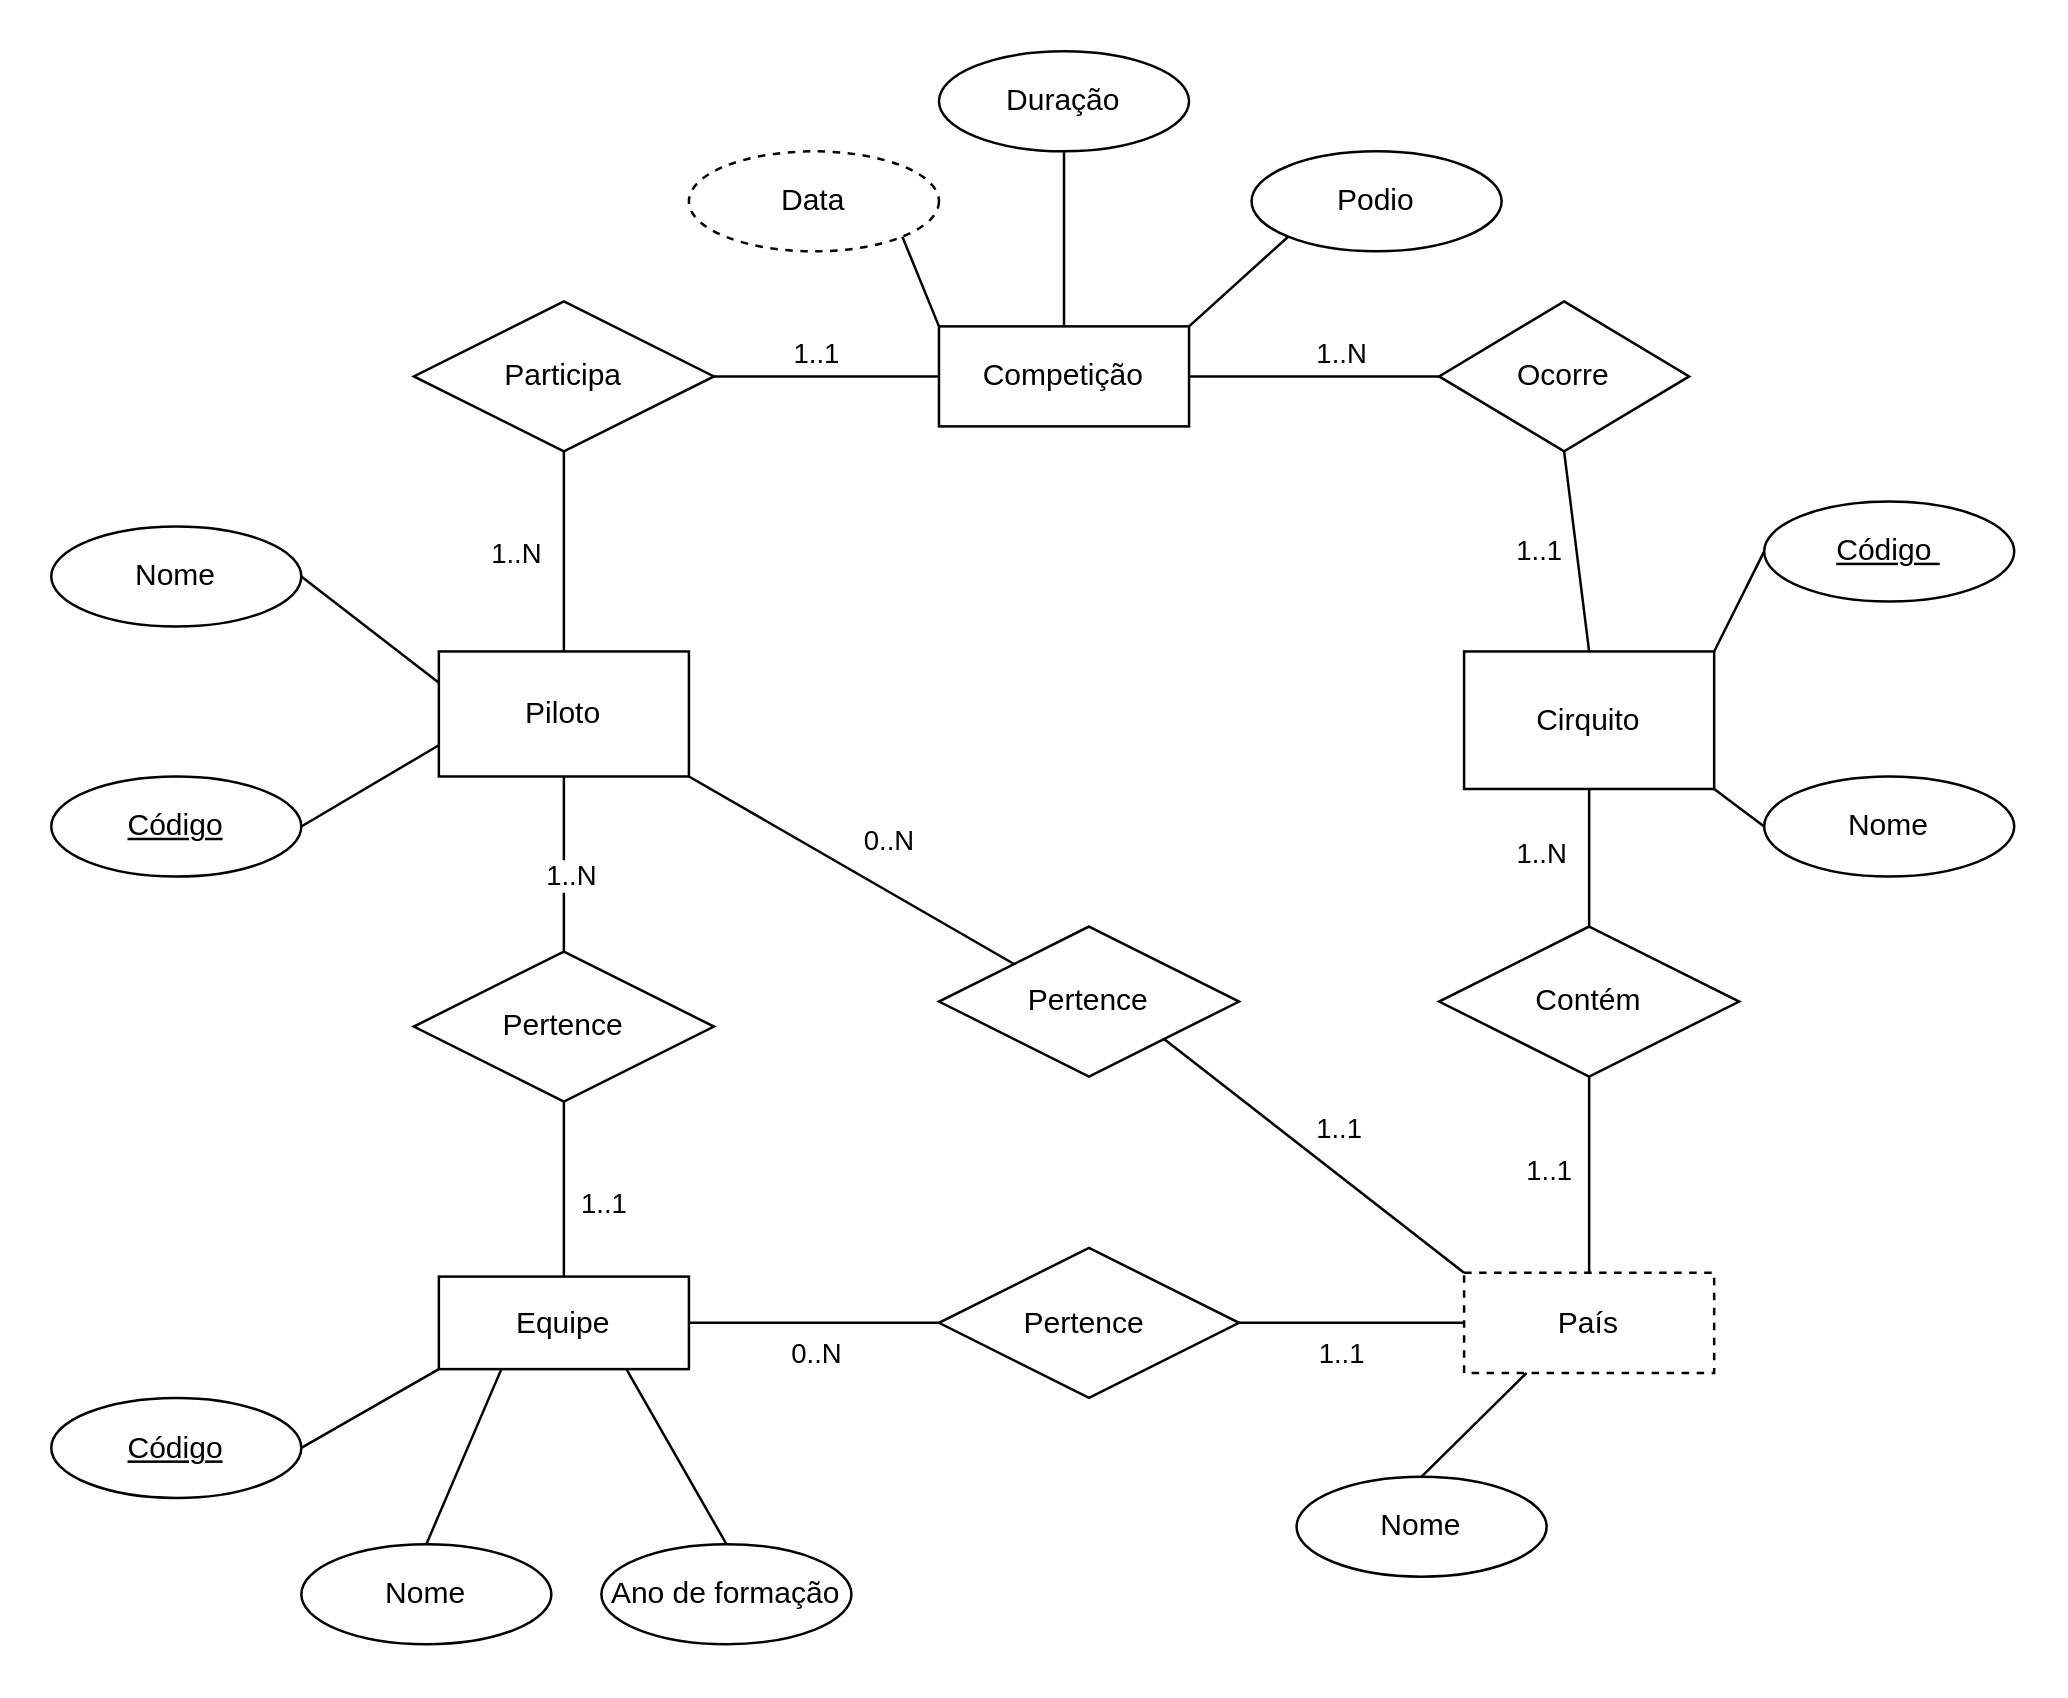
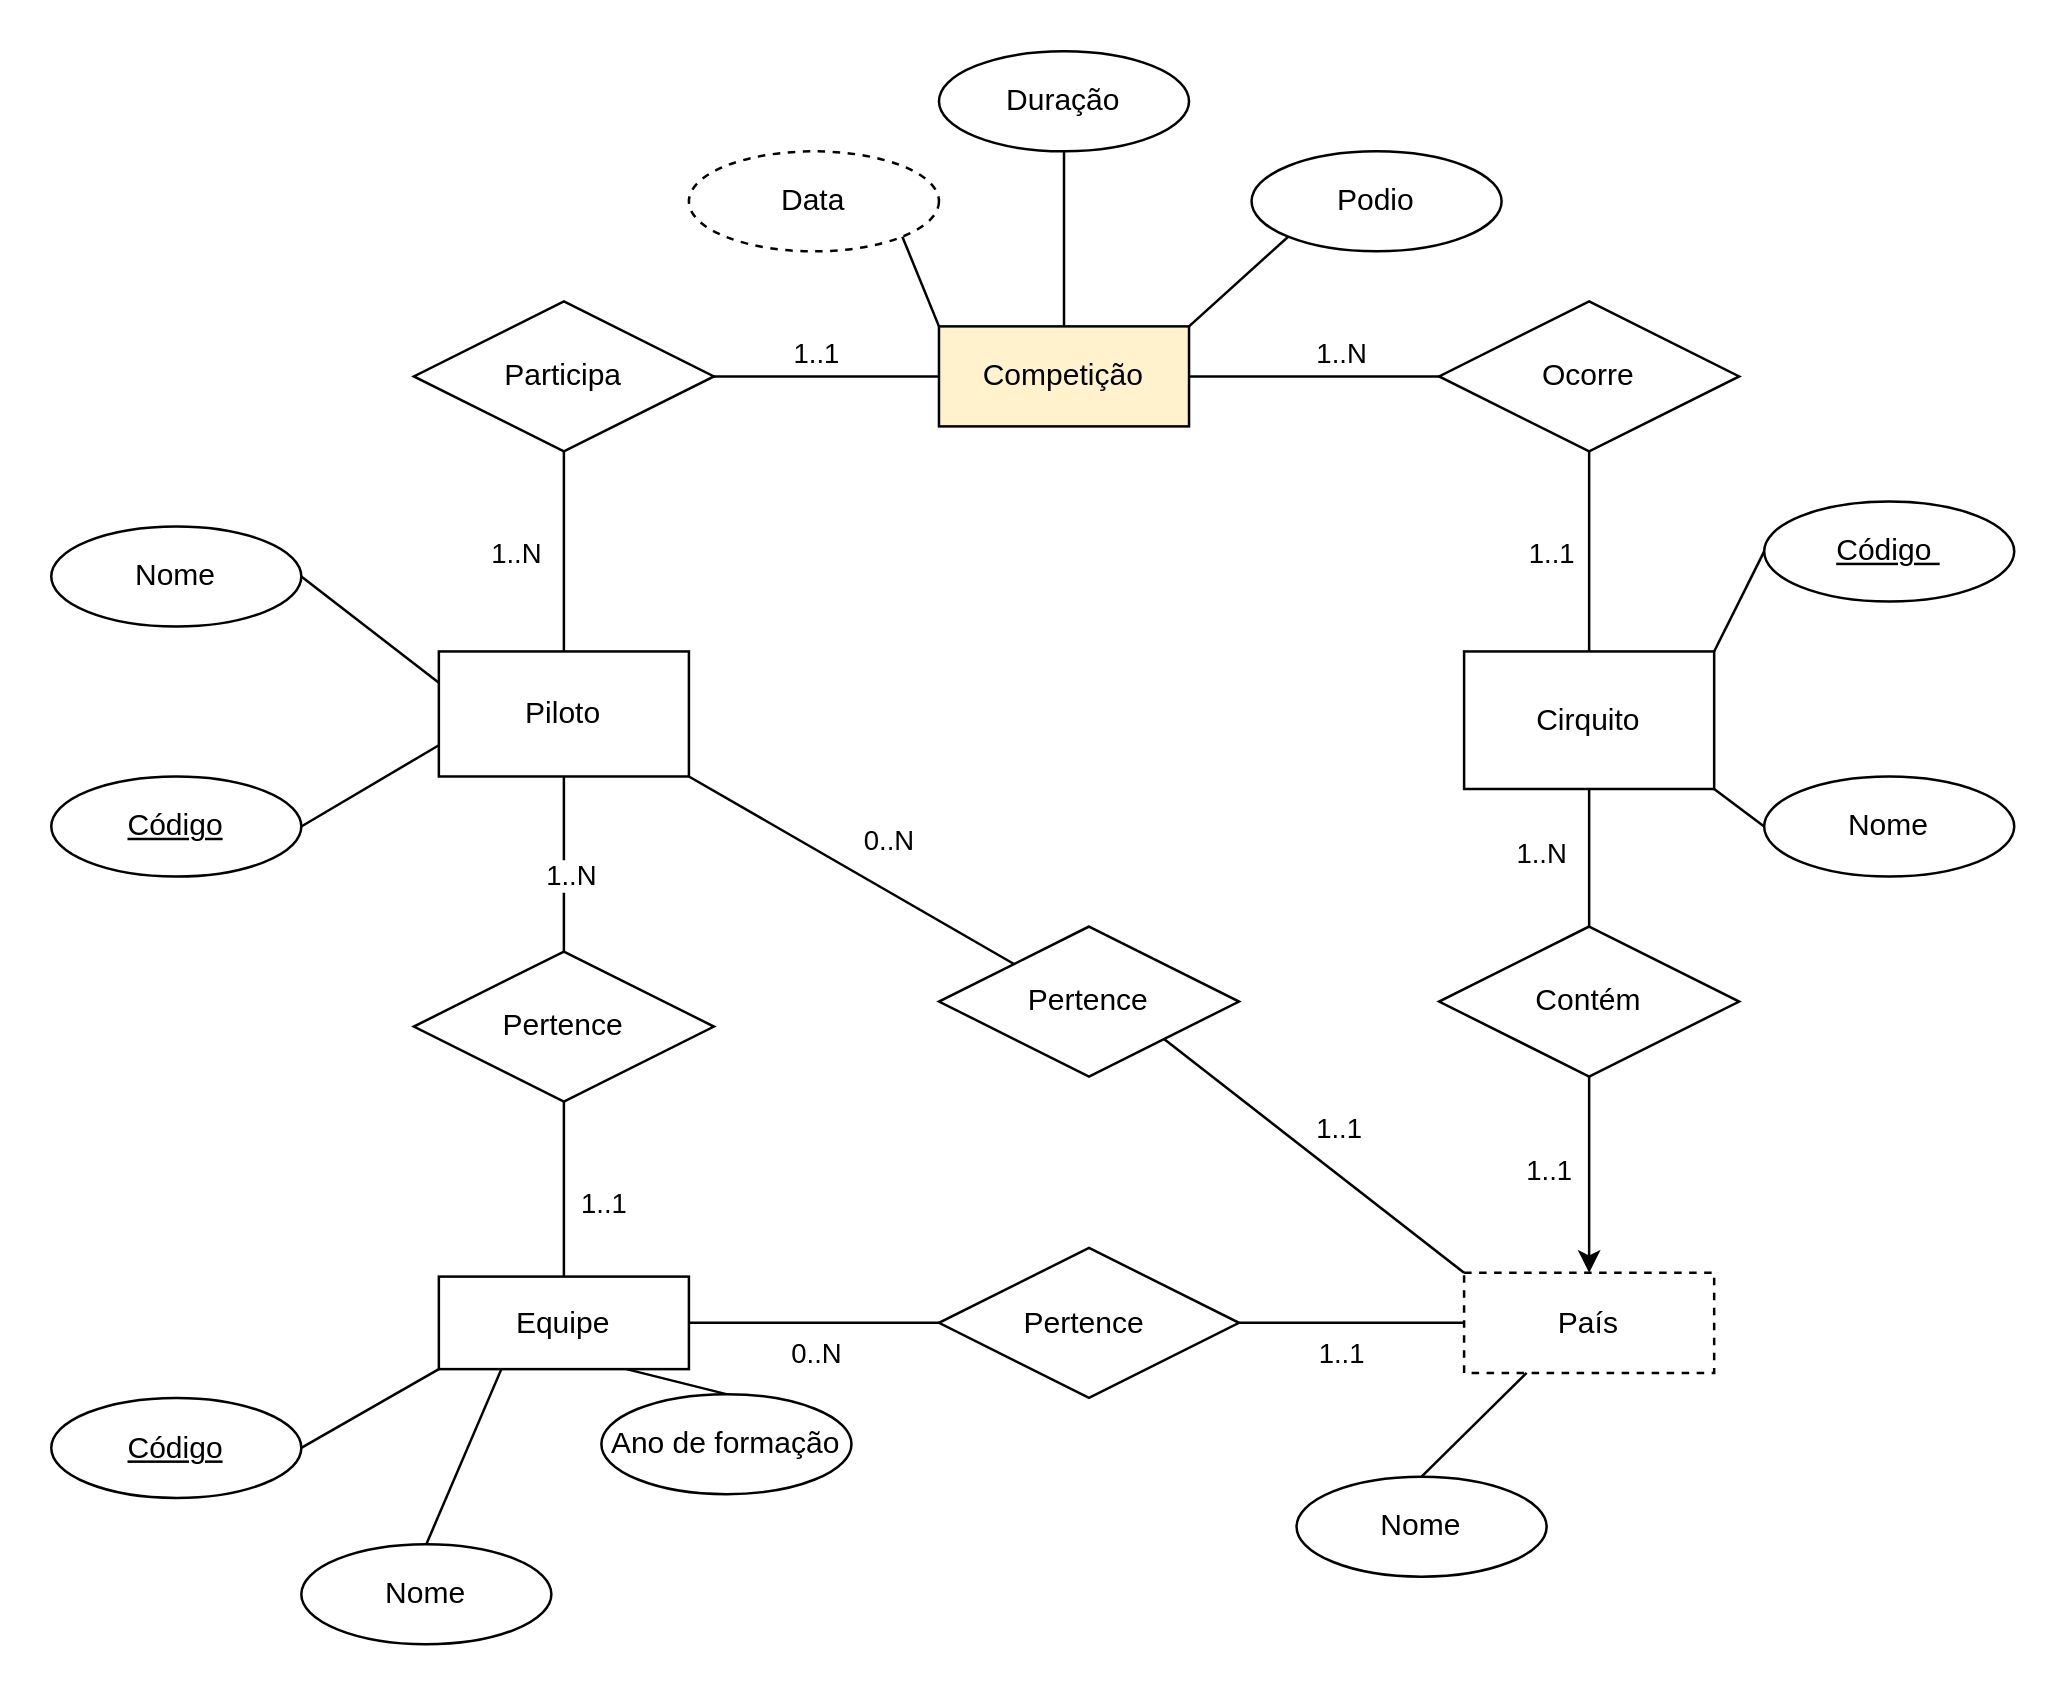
(1064, 376) -> (1064, 376)
(1564, 376) -> (1589, 376)
(1589, 1261) -> (1589, 1254)
(726, 1594) -> (726, 1444)
